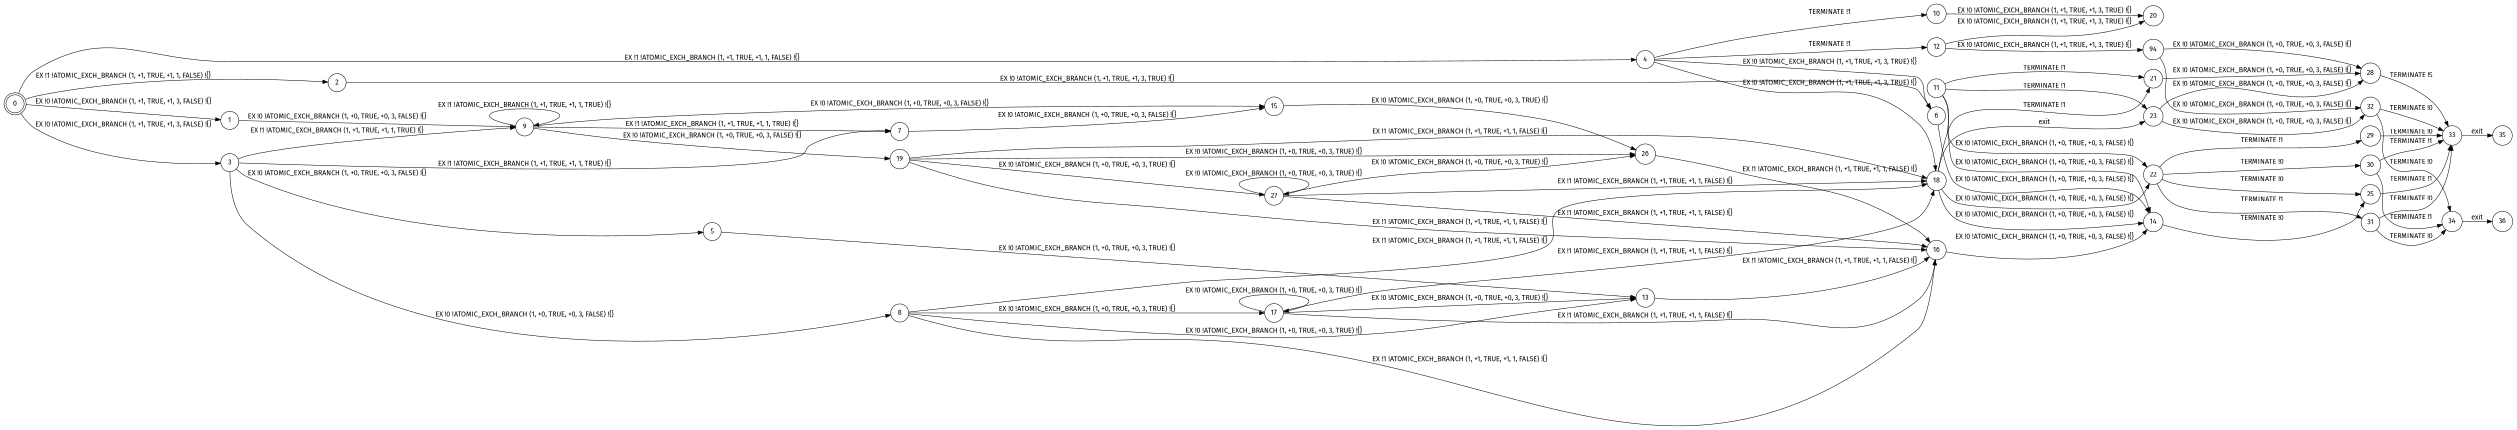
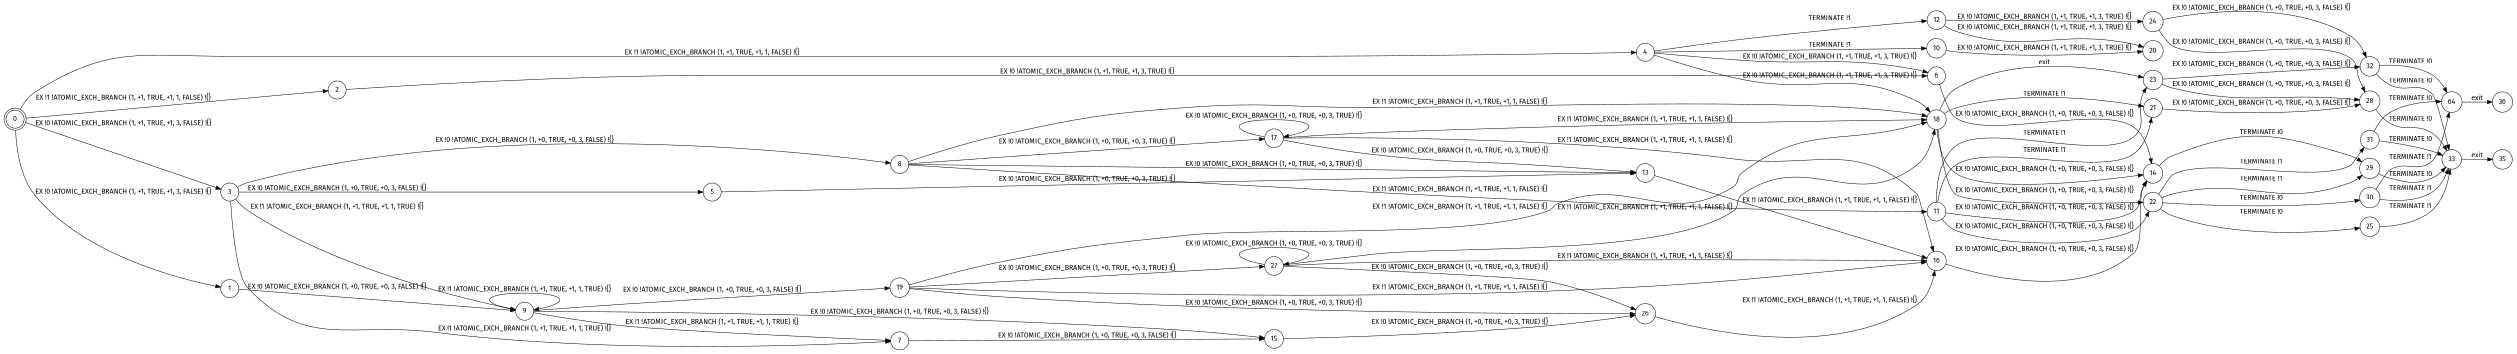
(2153, 50) -> (2153, 22)
(2411, 75) -> (2411, 119)
(2452, 221) -> (2452, 102)
(2267, 240) -> (2257, 136)
(1457, 384) -> (1415, 194)
